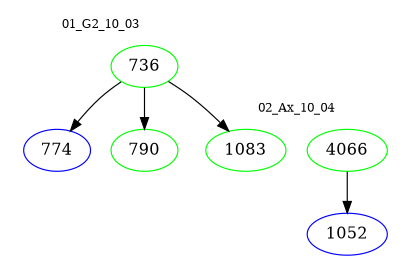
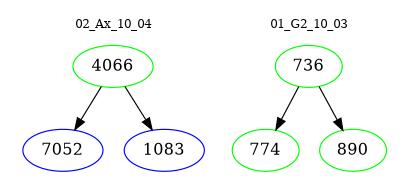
(204, 108) -> (135, 103)
(57, 150) -> (266, 150)
(144, 150) -> (353, 150)
(246, 150) -> (164, 150)
(347, 234) -> (63, 150)
